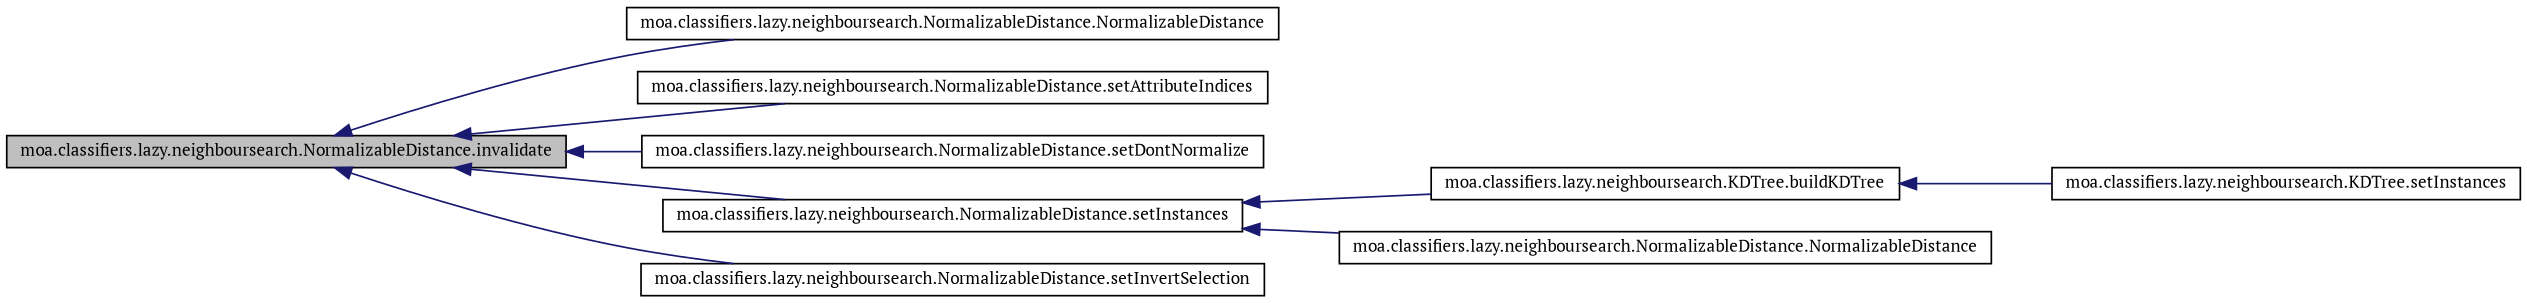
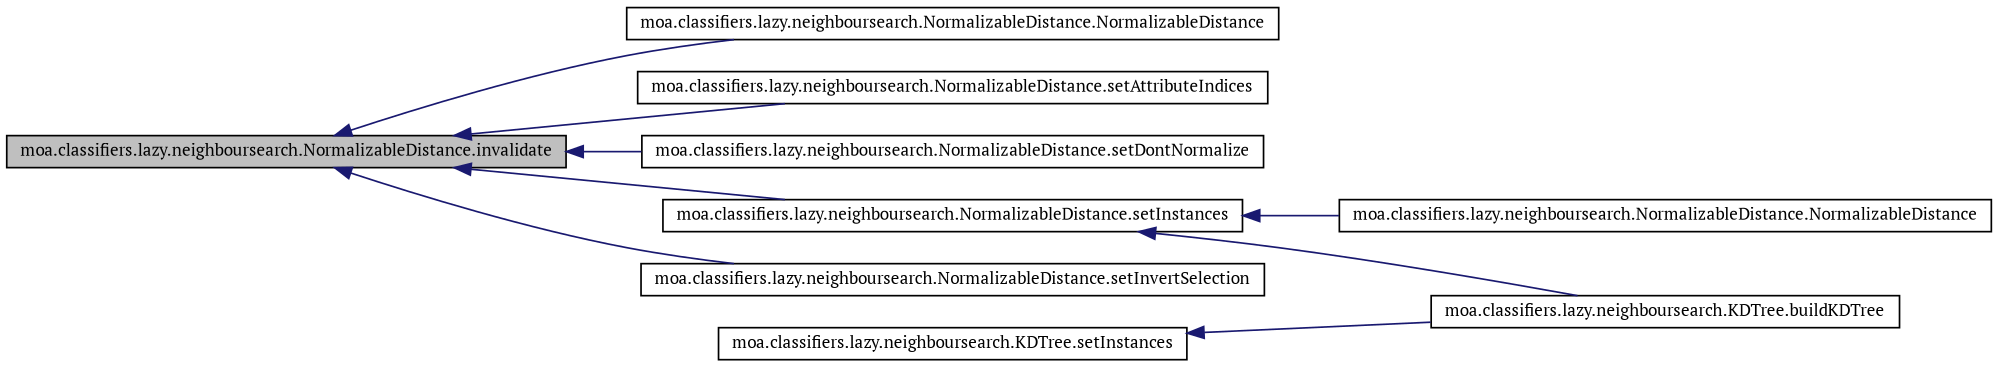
(1984, 184) -> (1317, 327)
